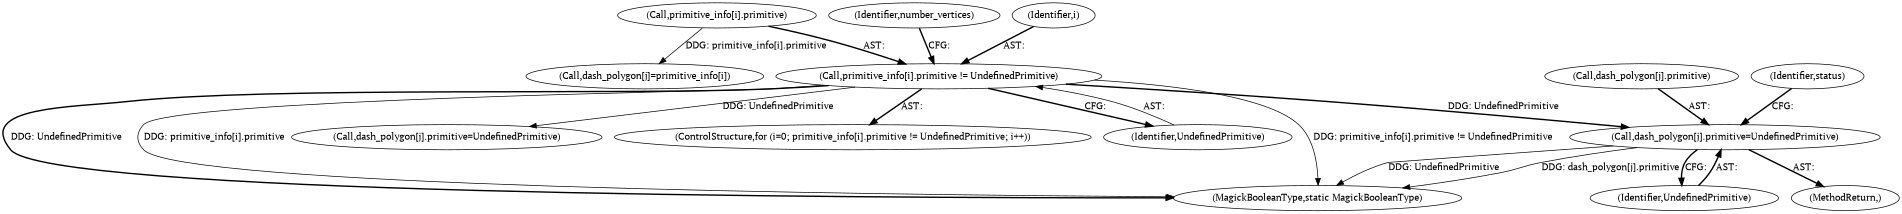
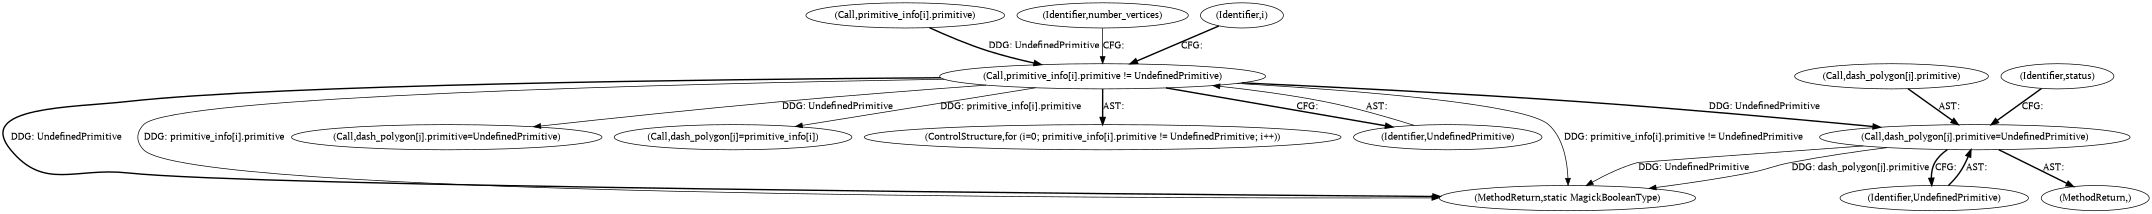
(925, 43) -> (1103, 42)
(684, 44) -> (919, 107)
(875, 46) -> (1044, 46)
(1015, 46) -> (1193, 46)
(1318, 198) -> (1567, 198)
